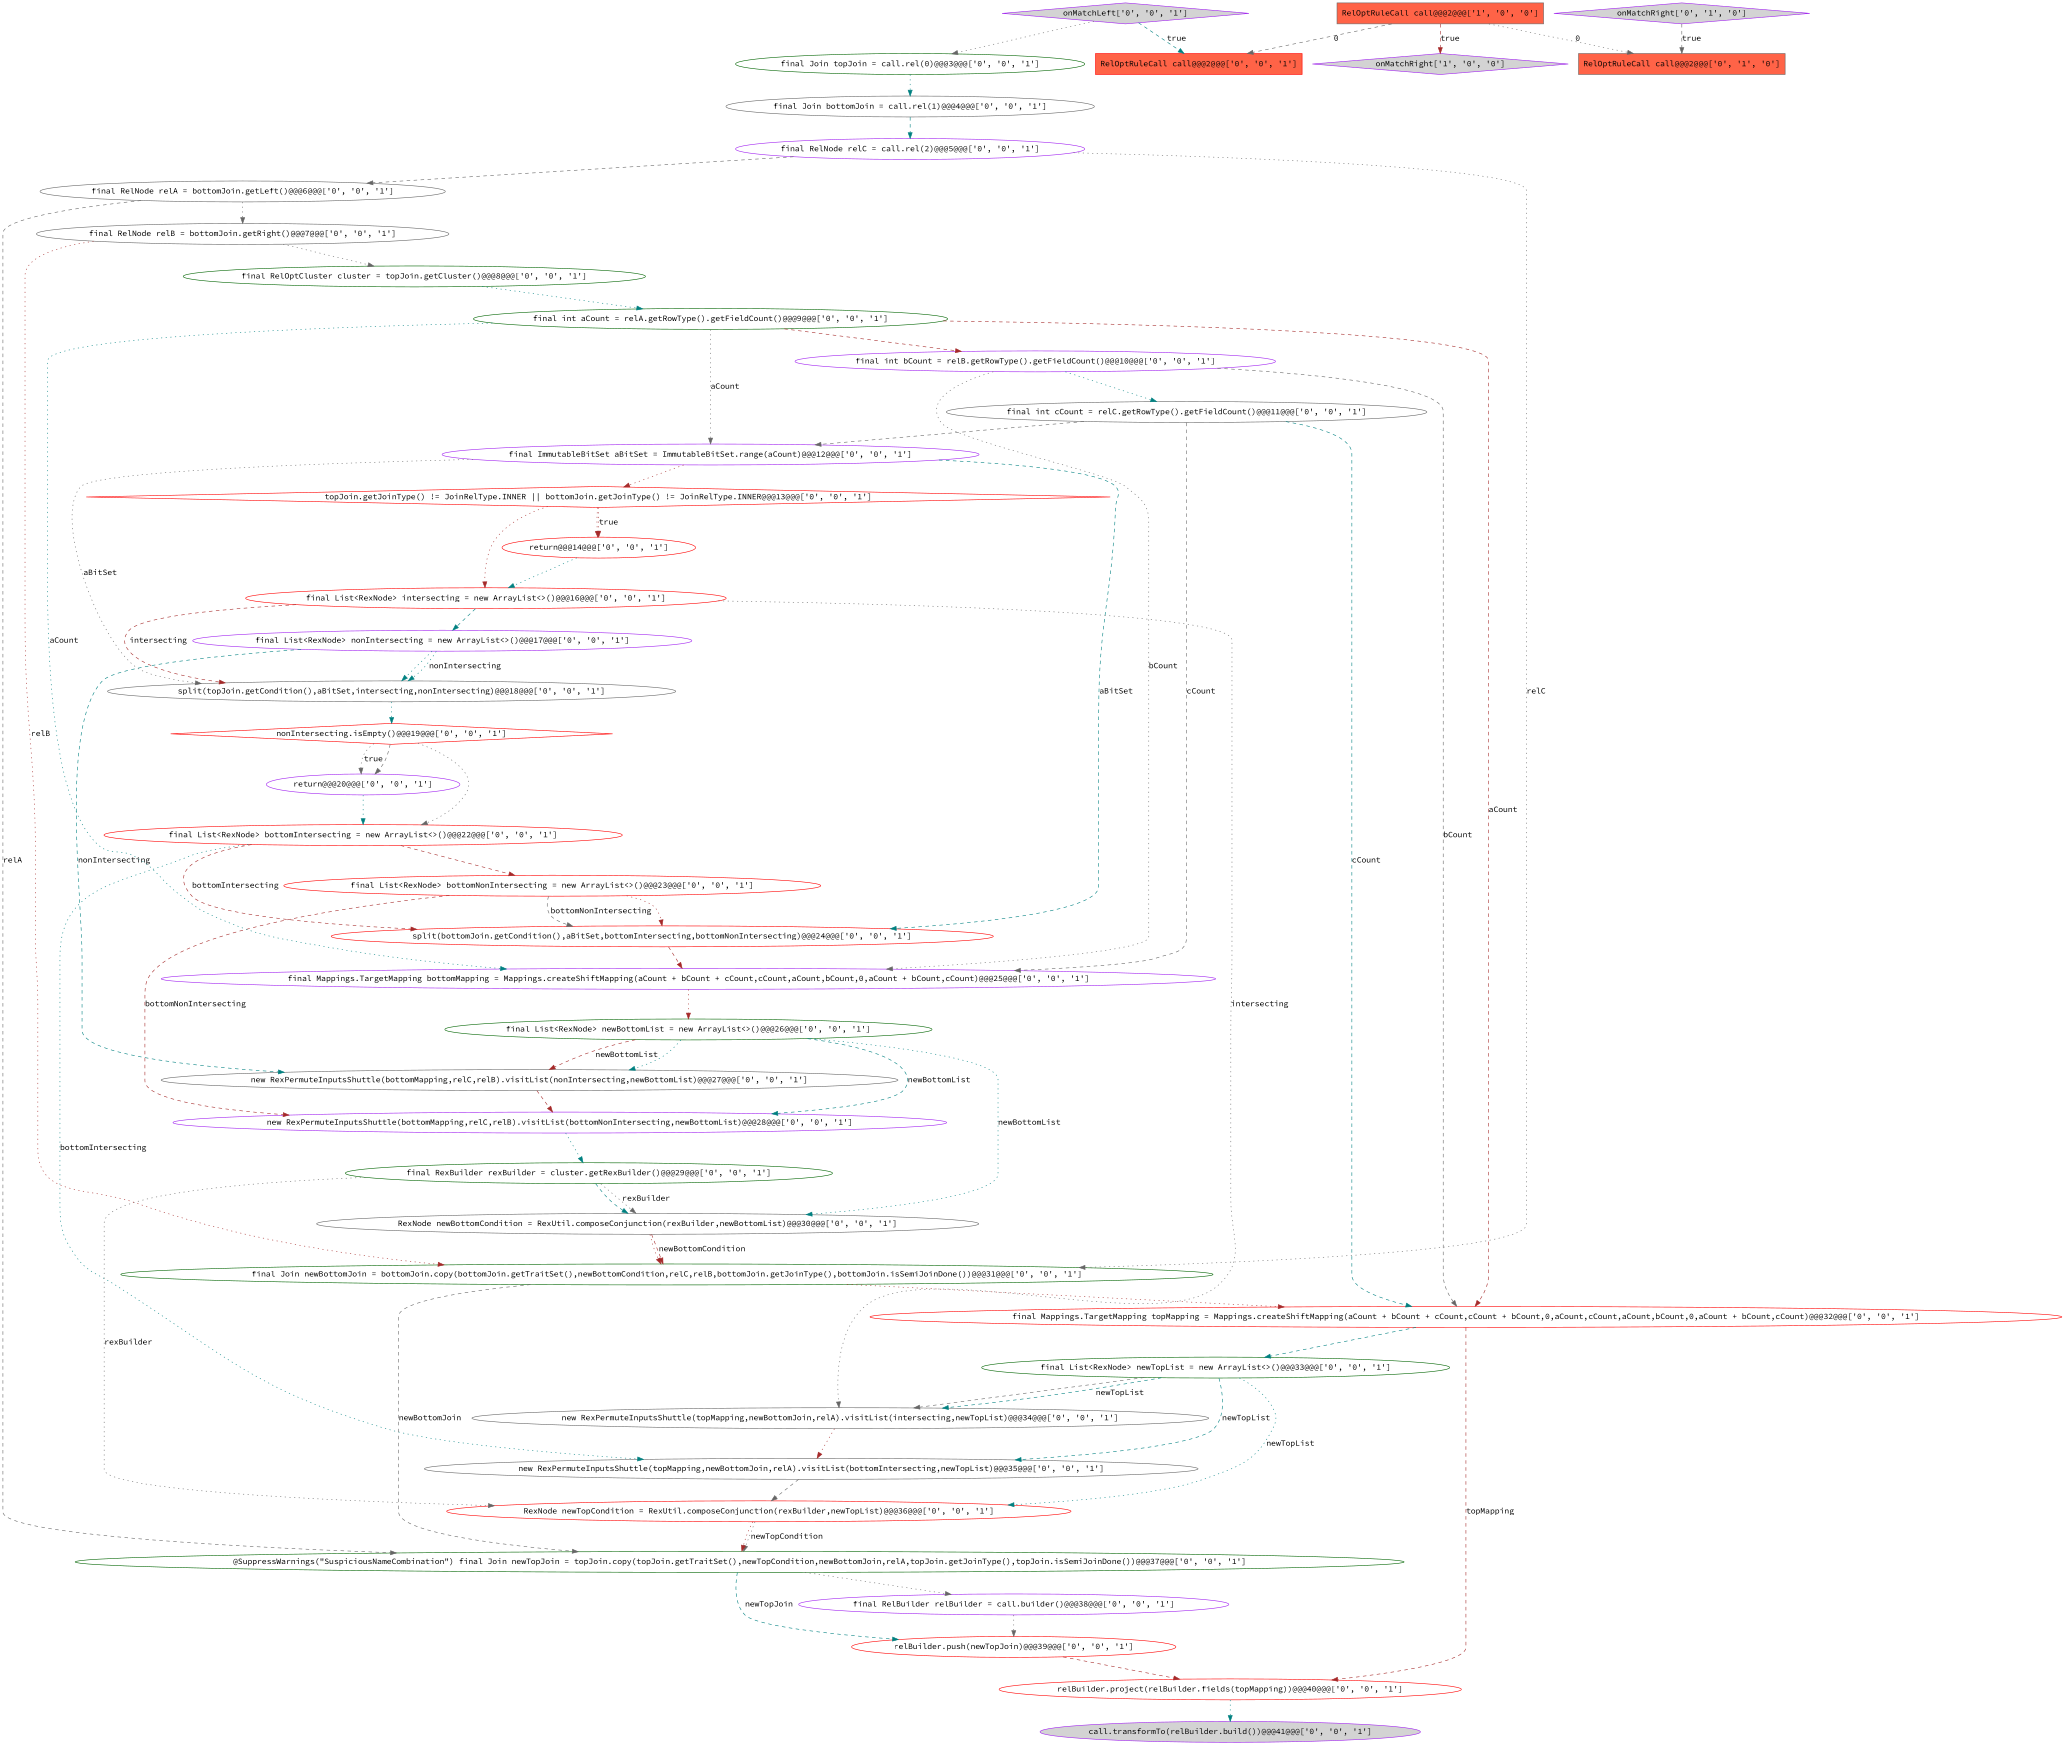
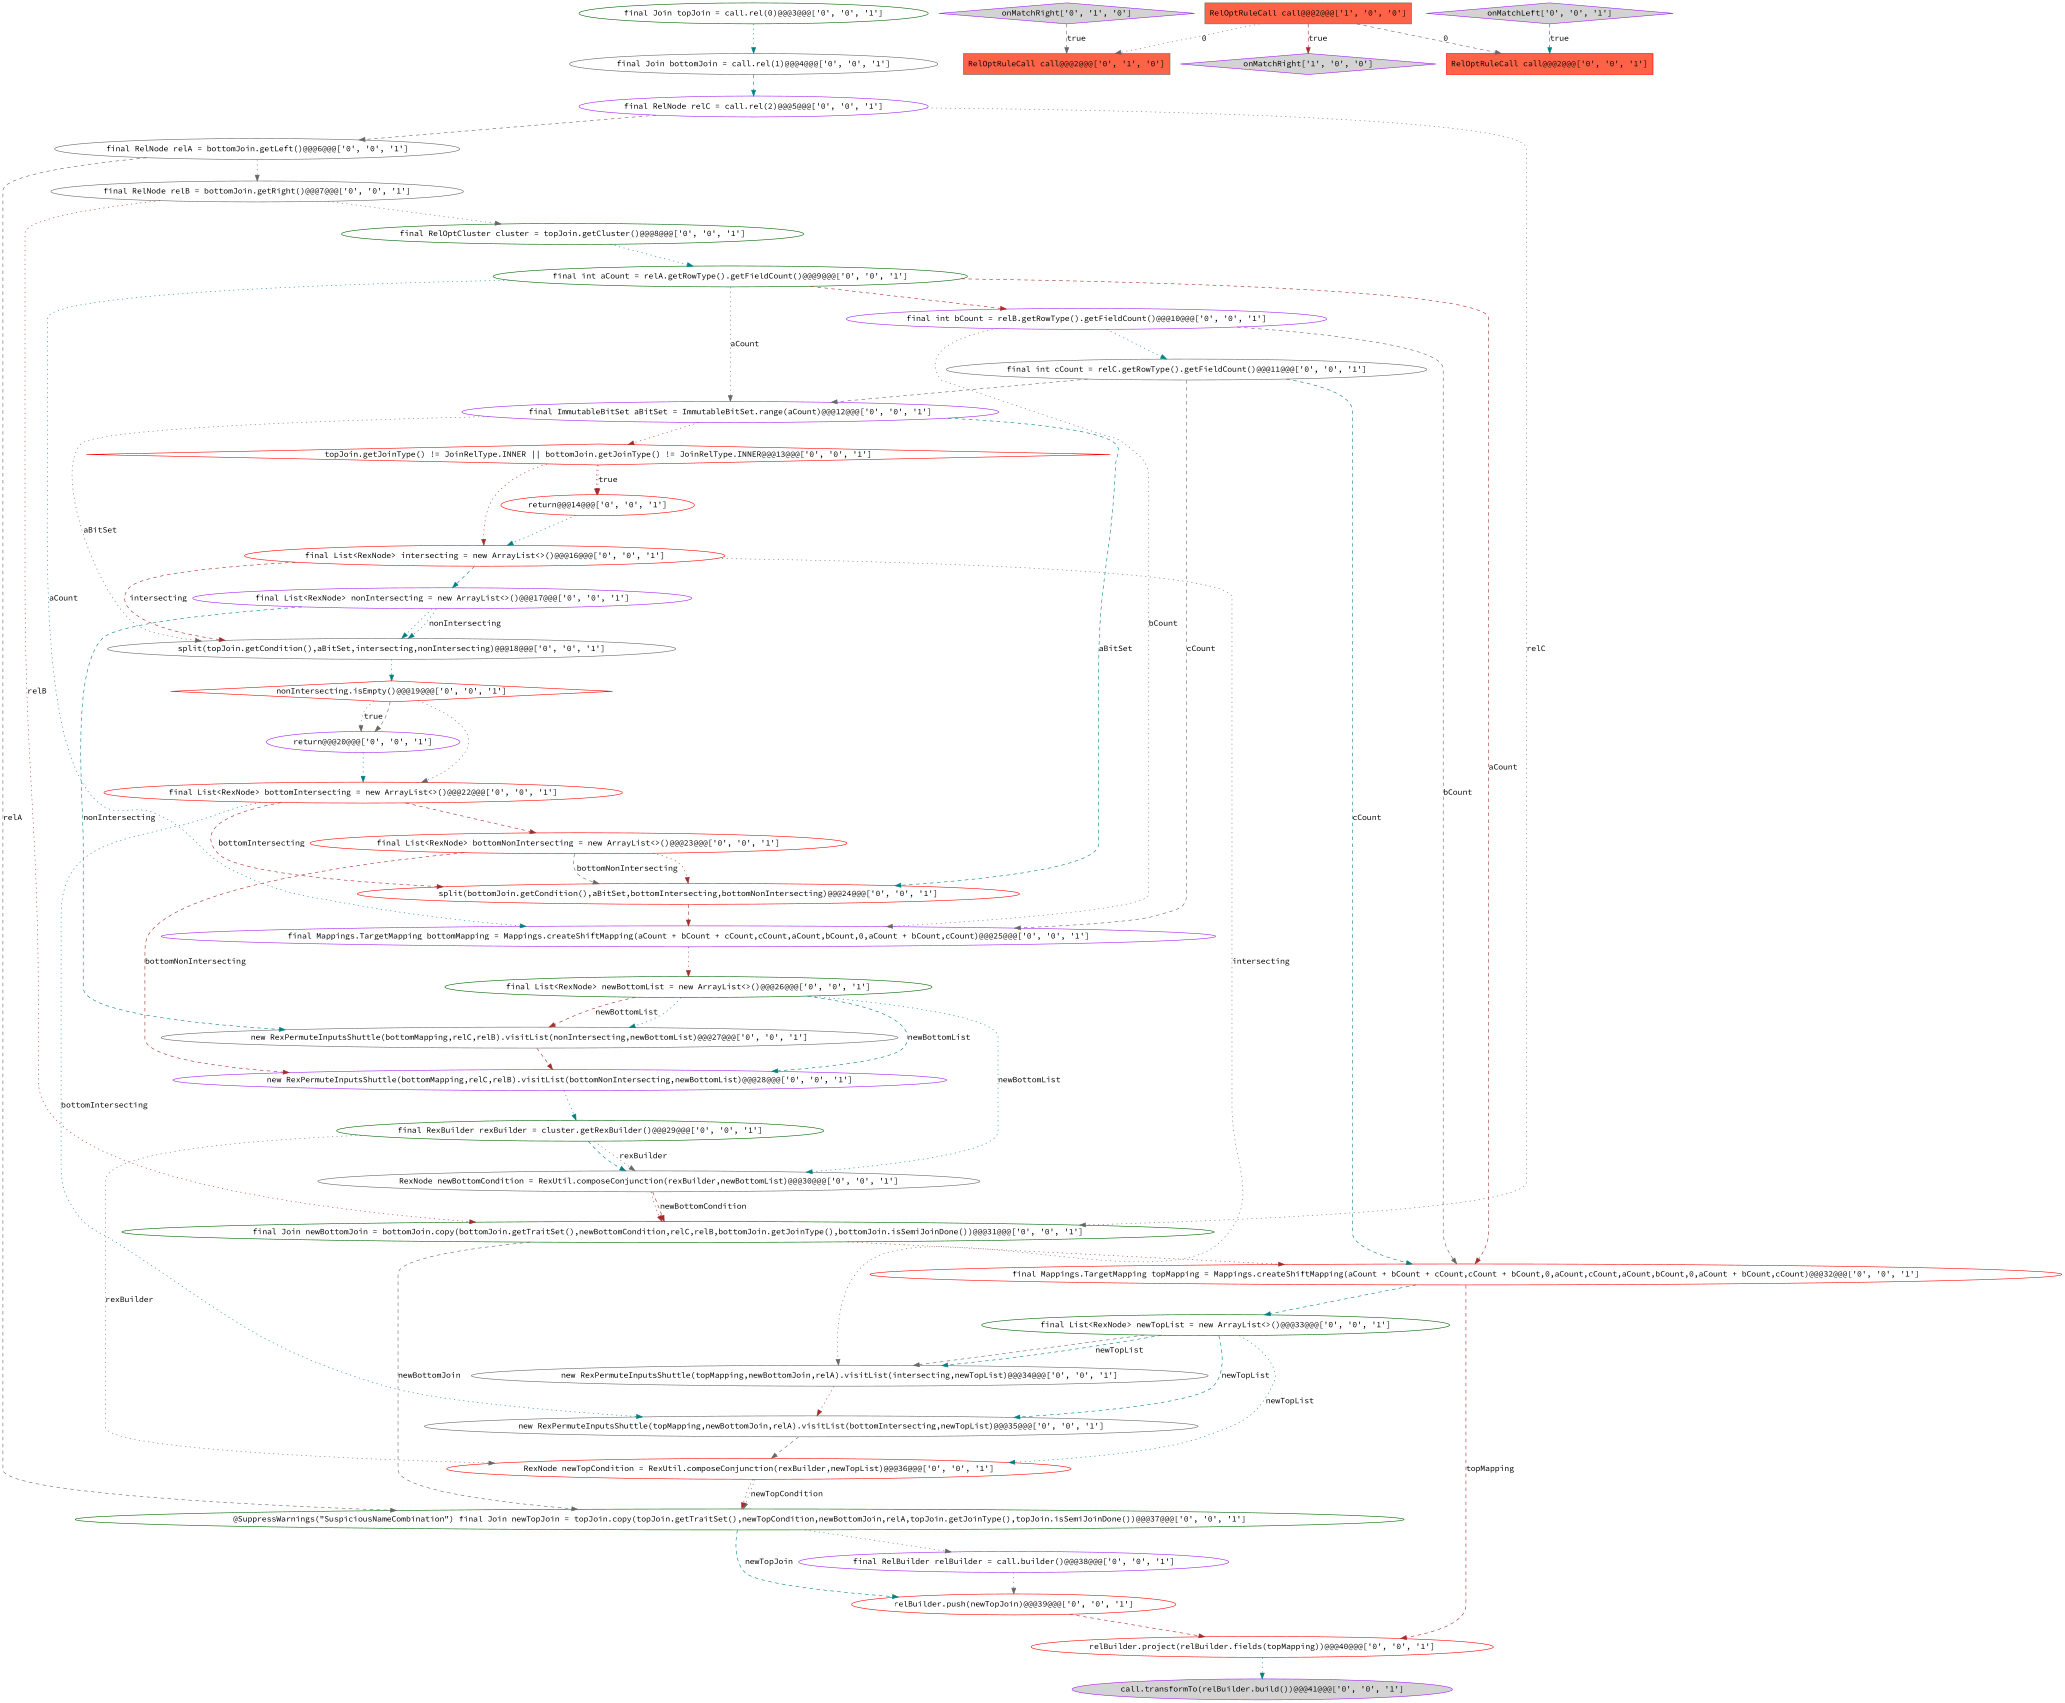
(1026, 37) -> none
